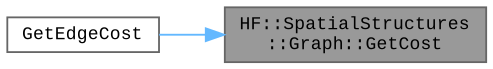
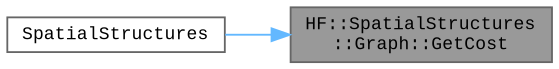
(83, 35) -> (116, 35)
